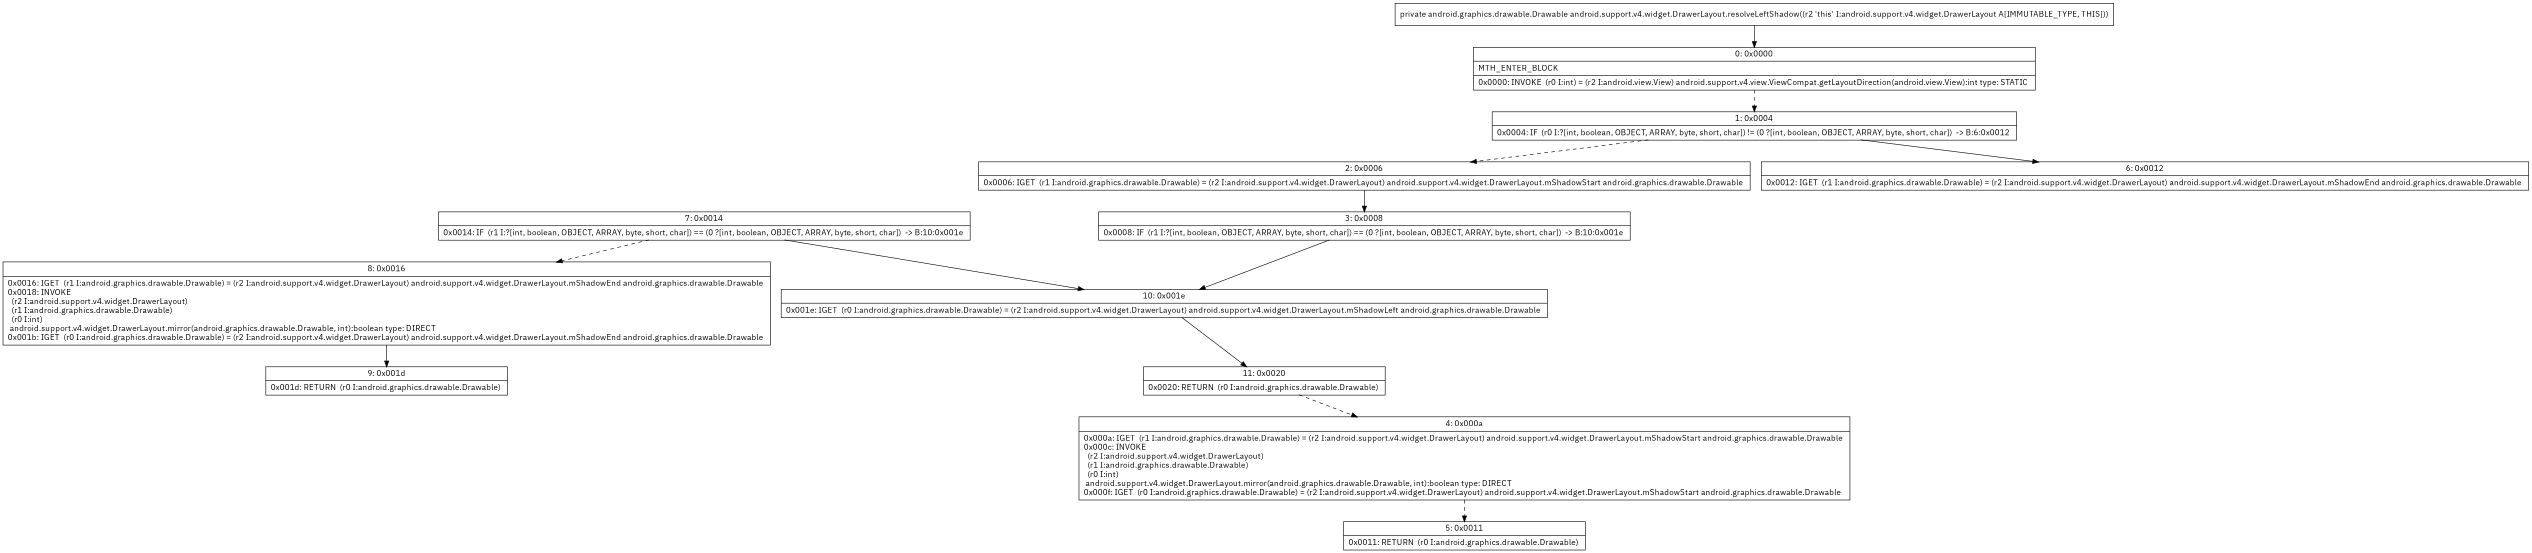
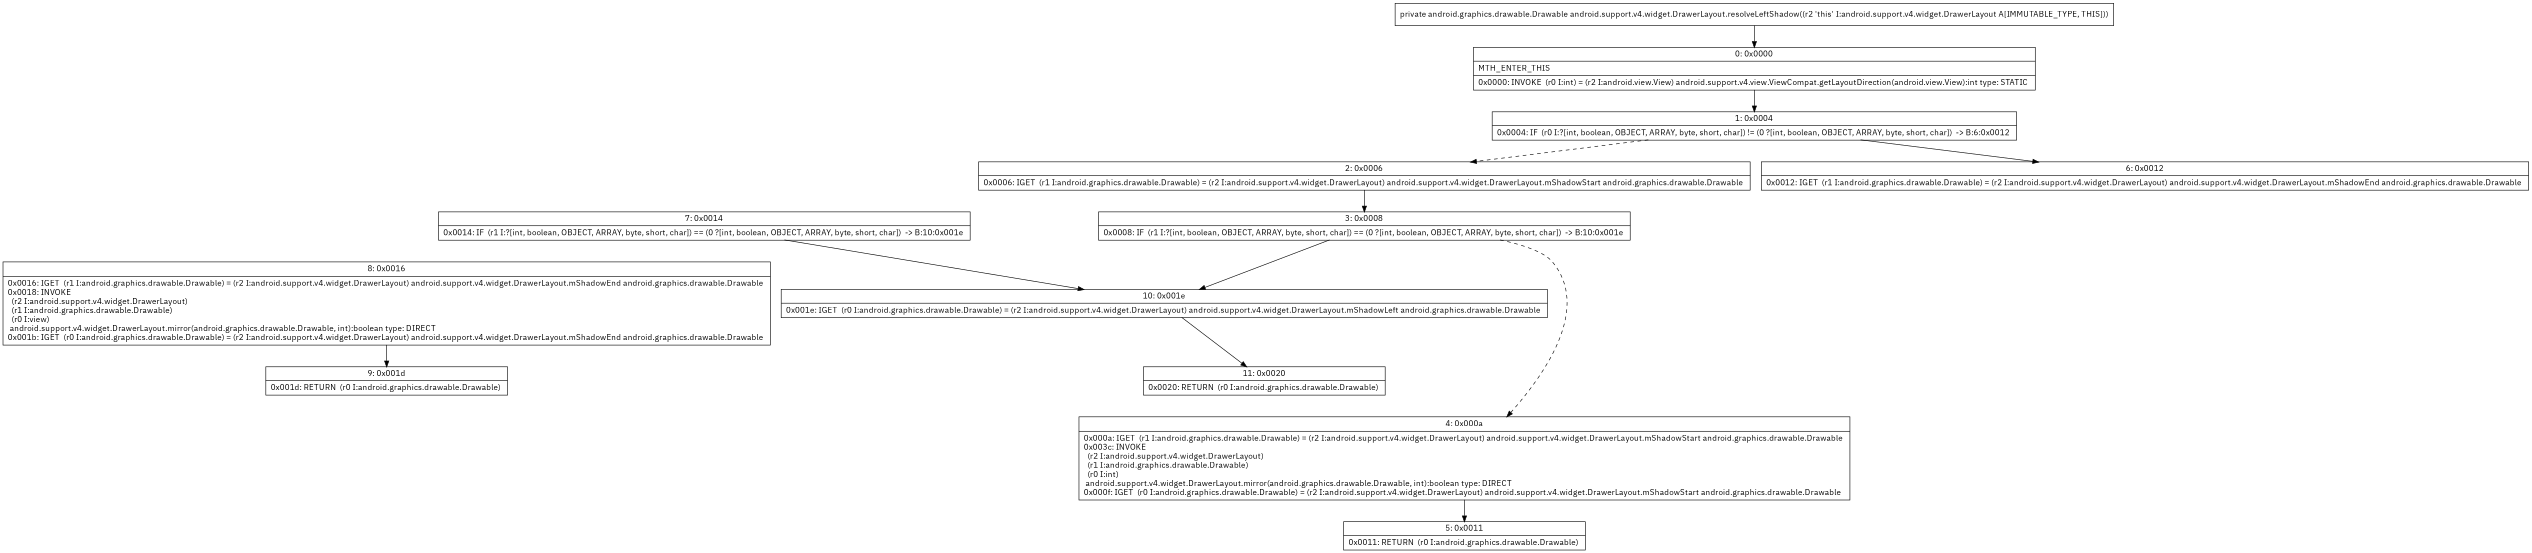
(1518, 68) -> (1514, 68)
(1754, 98) -> (1754, 98)
(606, 250) -> none
(25, 319) -> (29, 319)
(1326, 405) -> (1566, 315)
(1117, 447) -> (1117, 447)
(1464, 508) -> (1464, 508)
